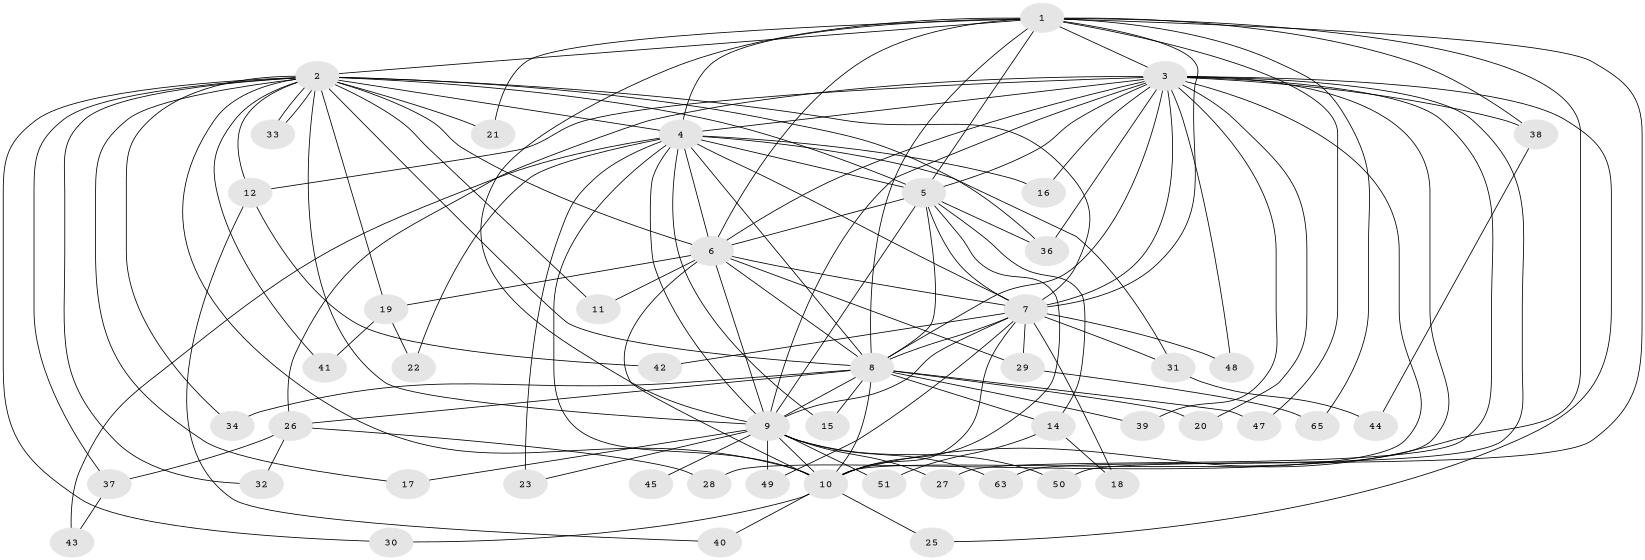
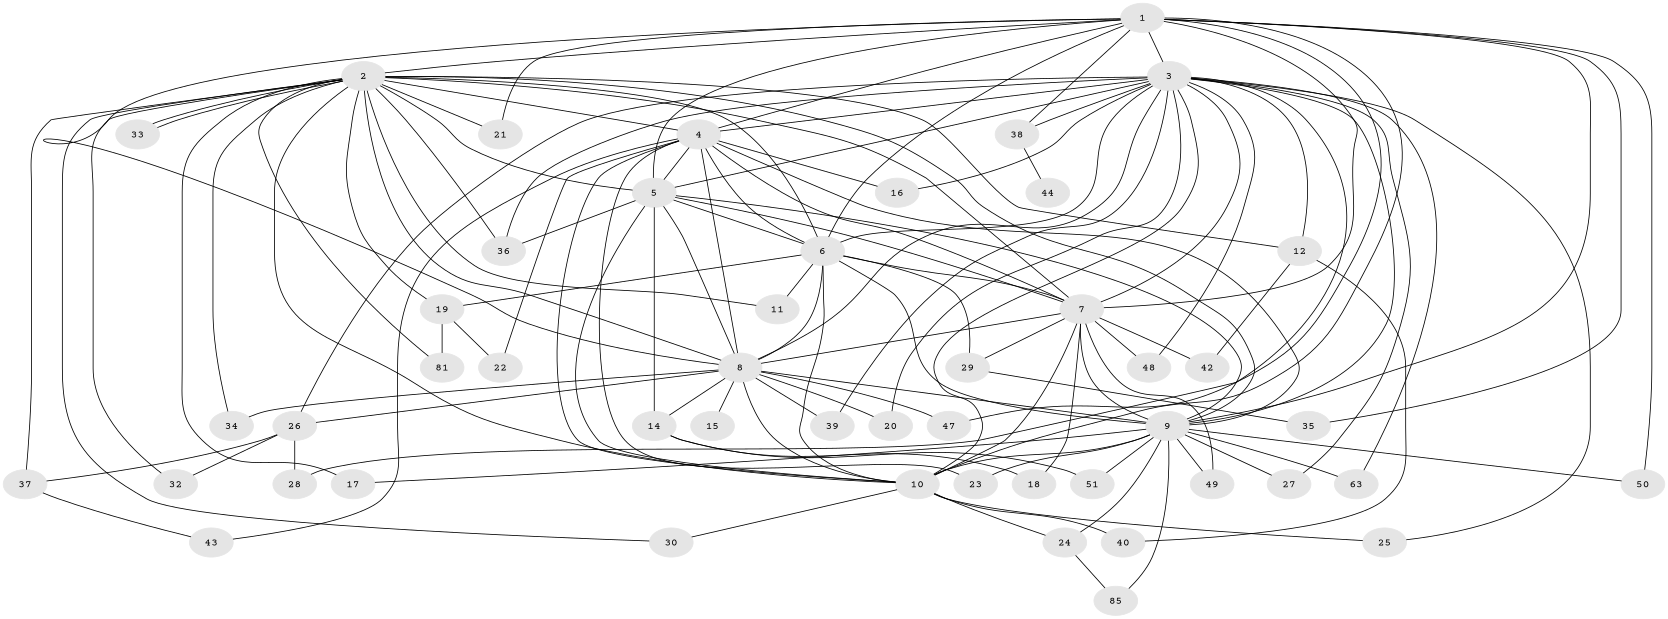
(702, 302) -> none
(325, 368) -> (442, 368)
(1173, 368) -> none
(1317, 426) -> (1309, 426)
(651, 484) -> (1116, 601)
none -> (1065, 543)
